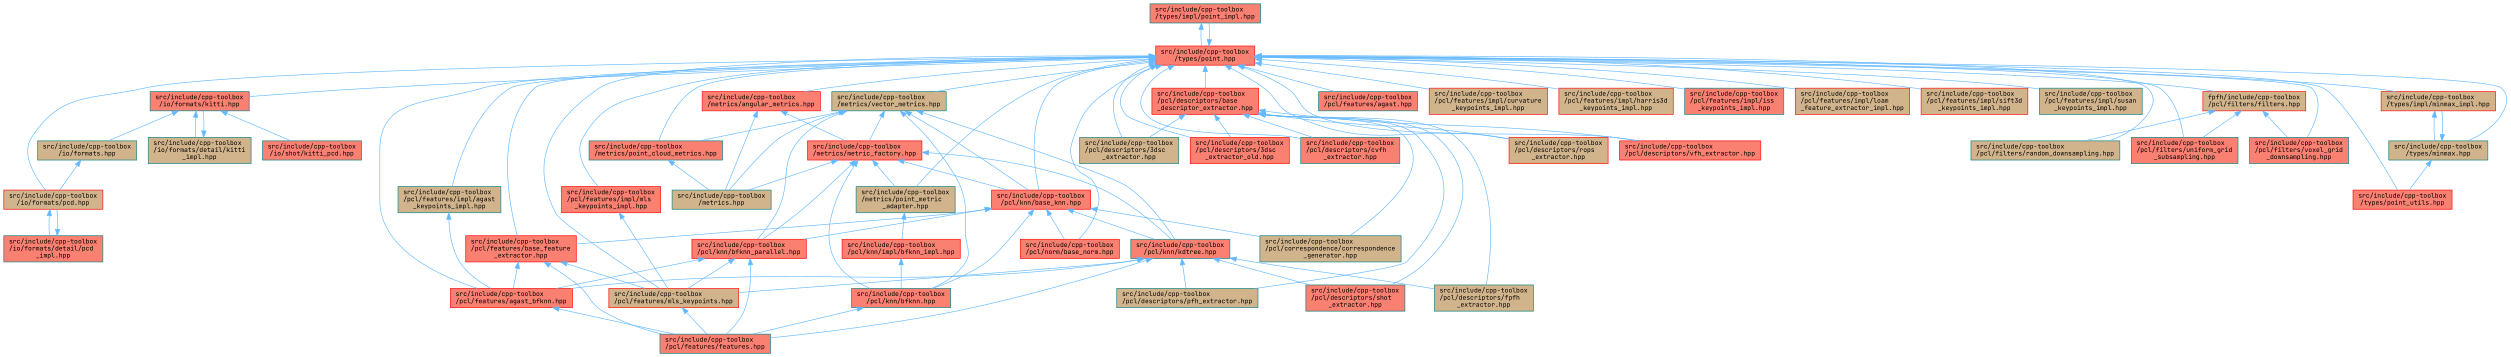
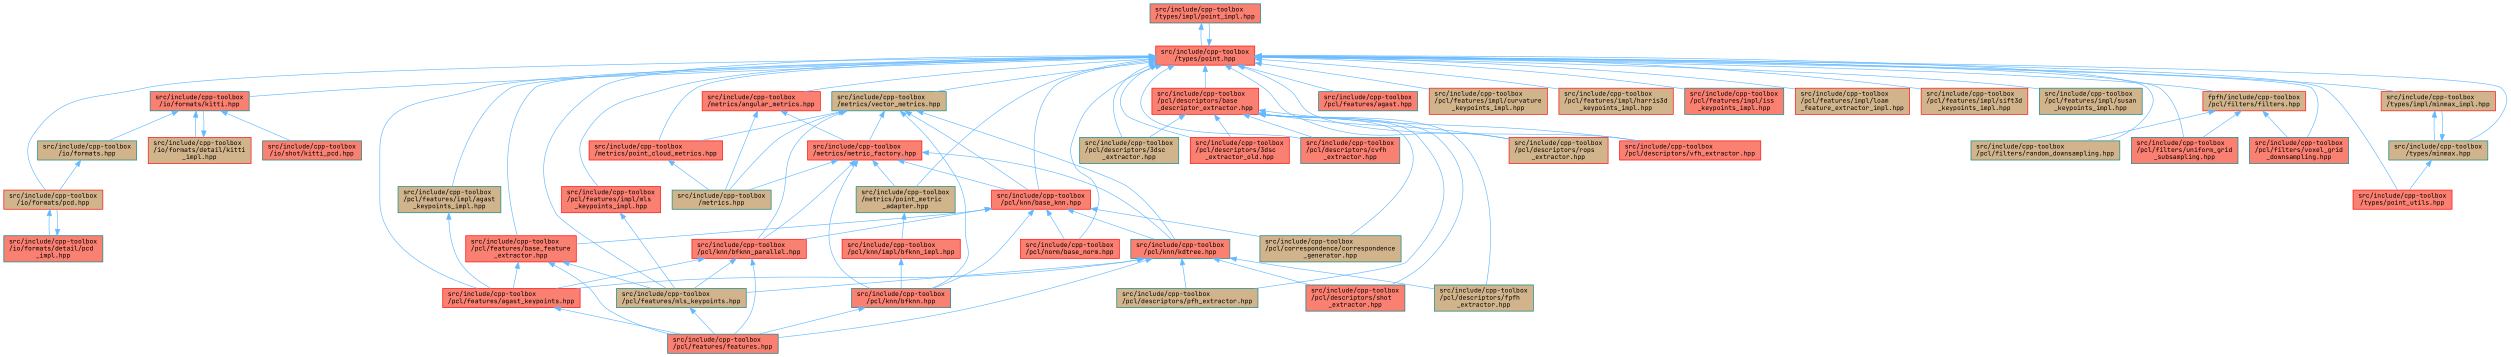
(200, 150) -> (200, 150)
(656, 150) -> (656, 150)
(511, 298) -> (511, 298)
(674, 298) -> (681, 298)
